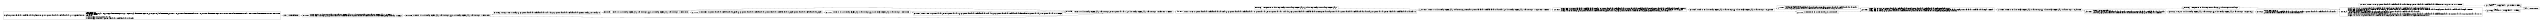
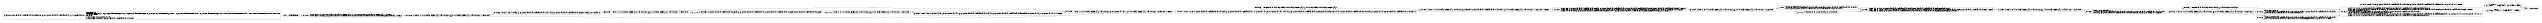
none -> (2297, 17)
